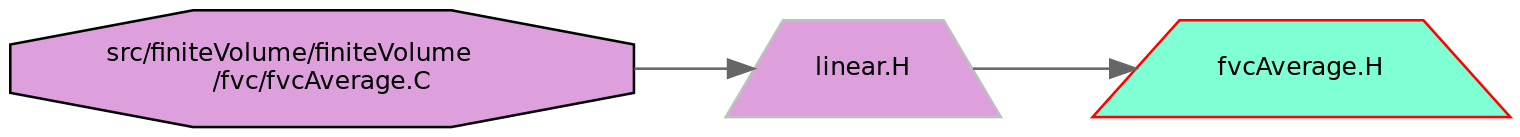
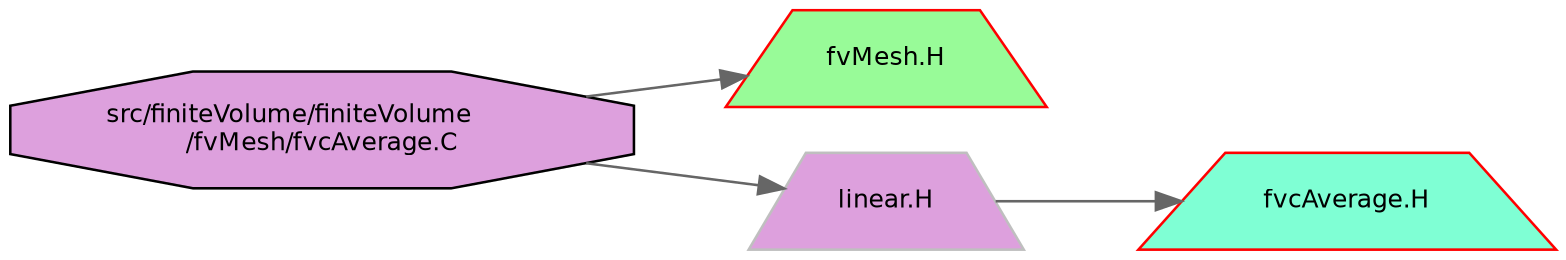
none -> (886, 59)
(322, 69) -> (322, 130)
